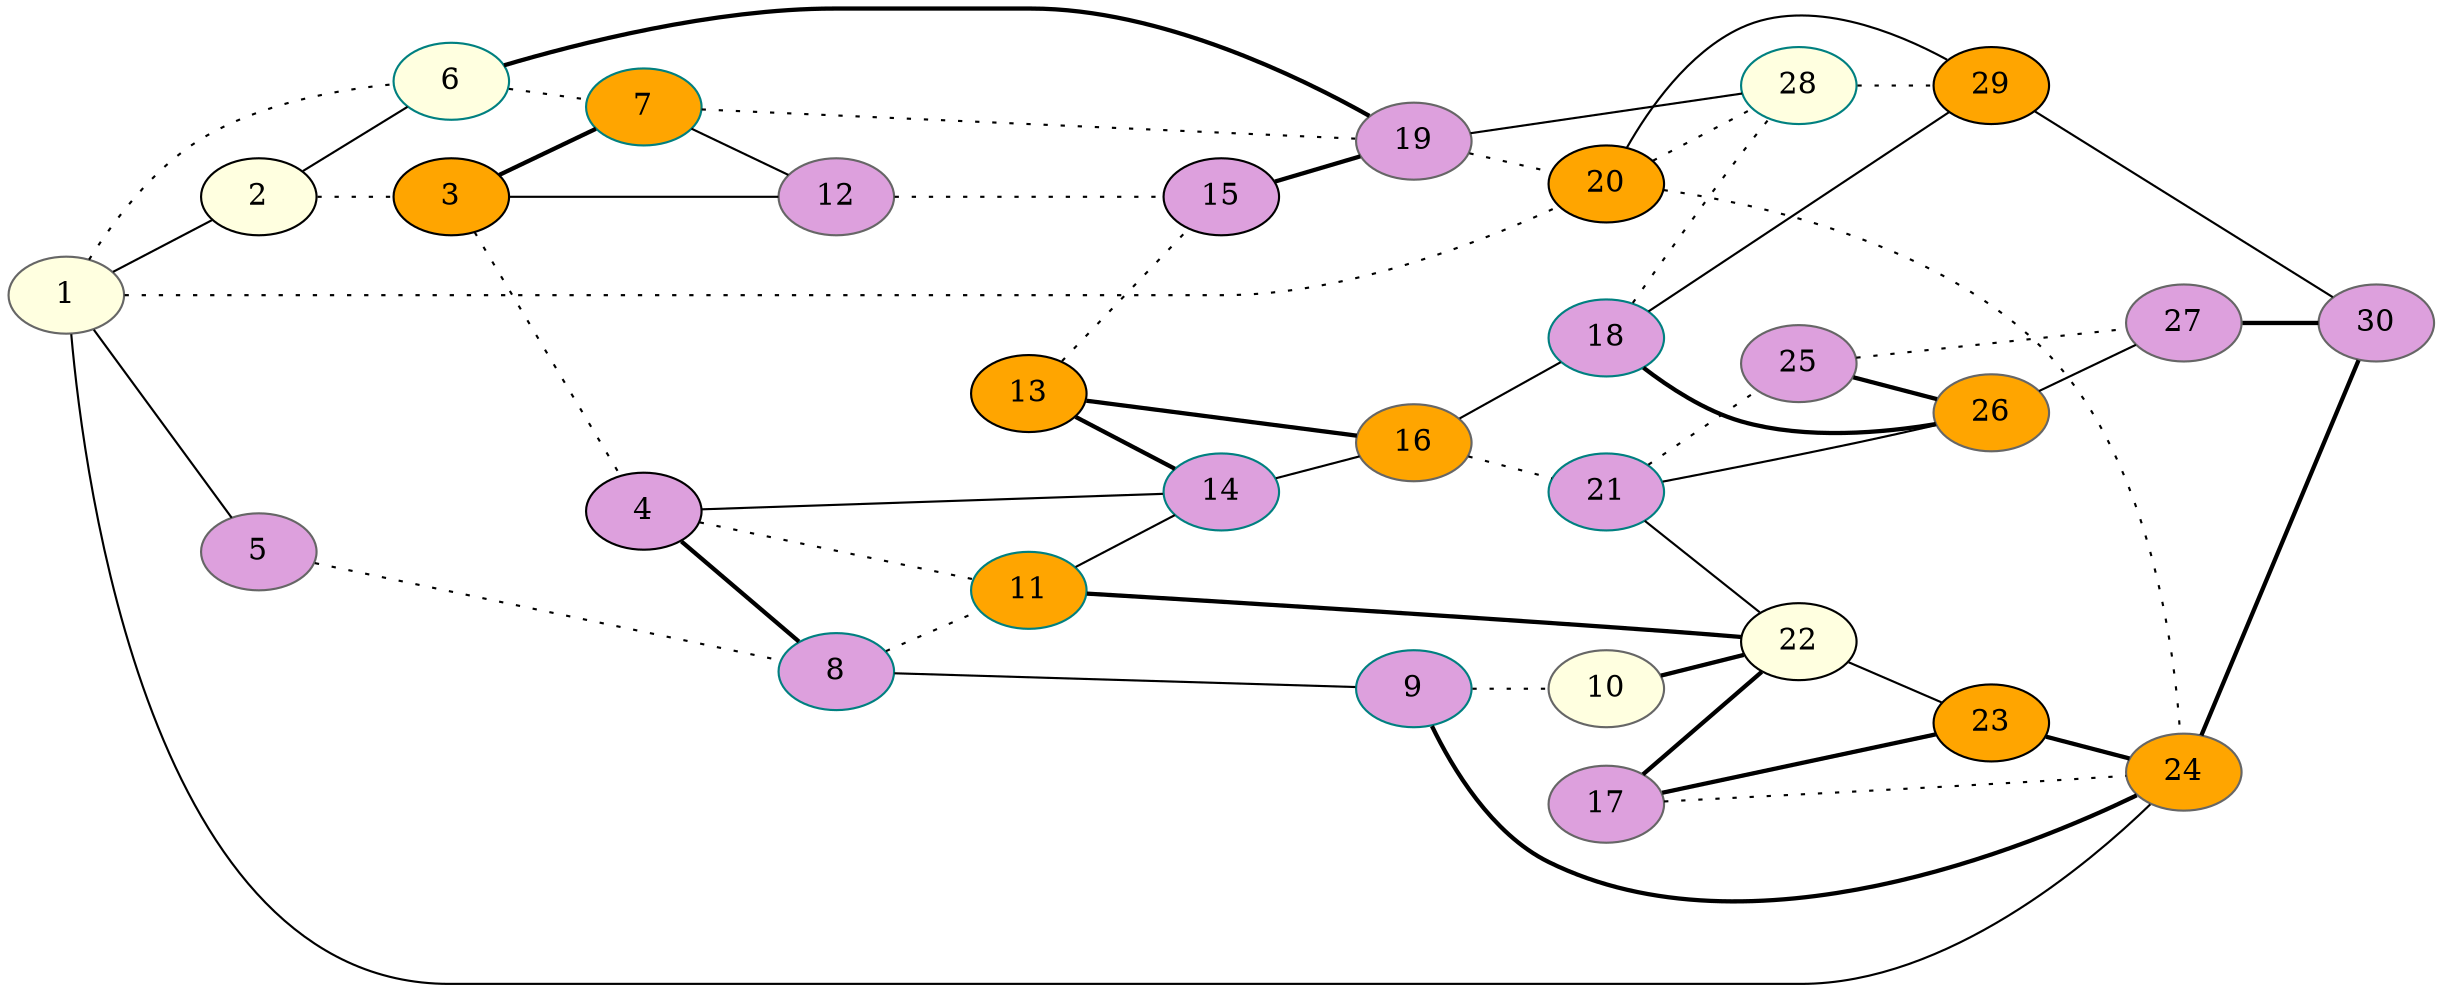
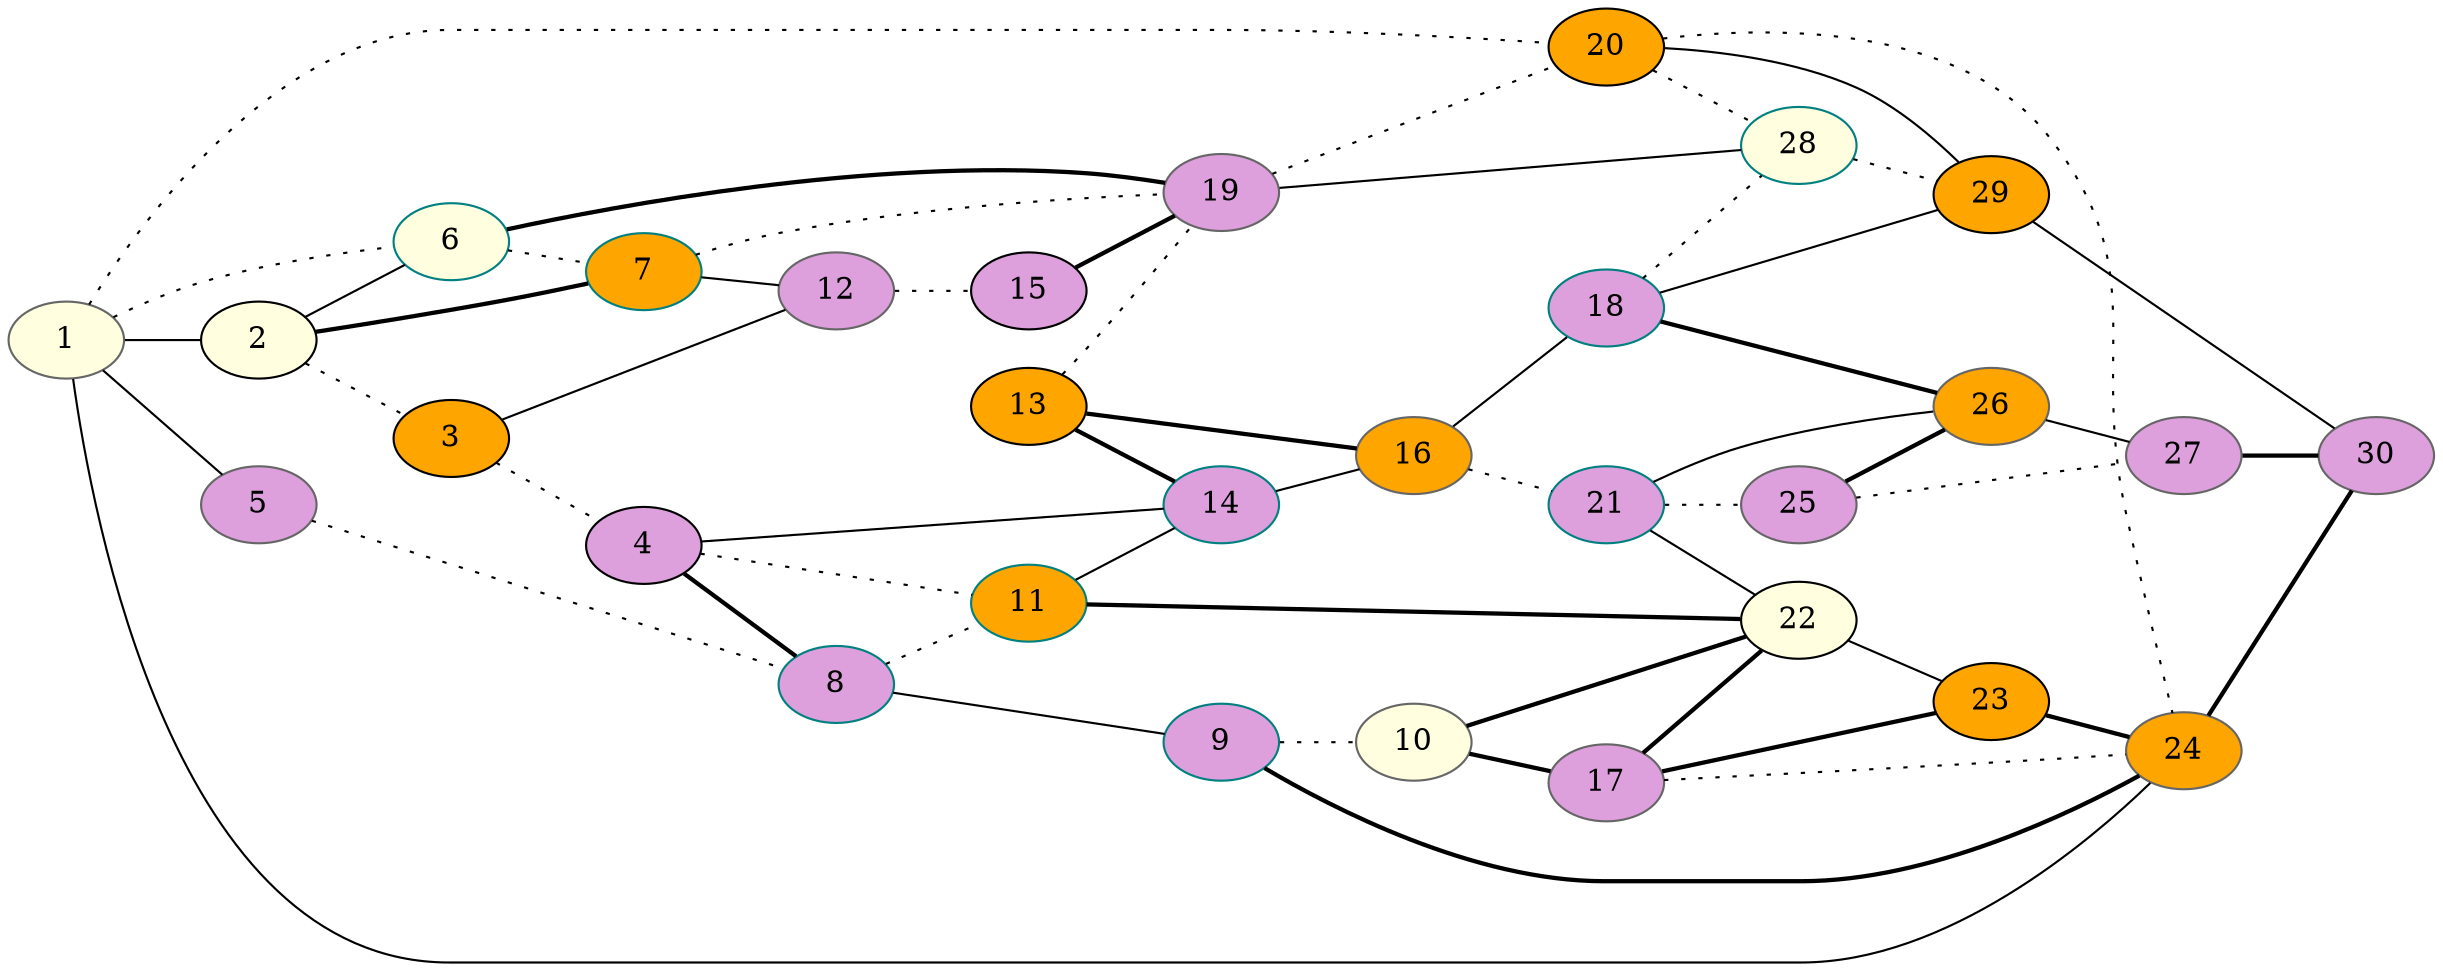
(547, 152) -> (452, 310)
(1113, 308) -> (1128, 301)
none -> (1510, 763)
